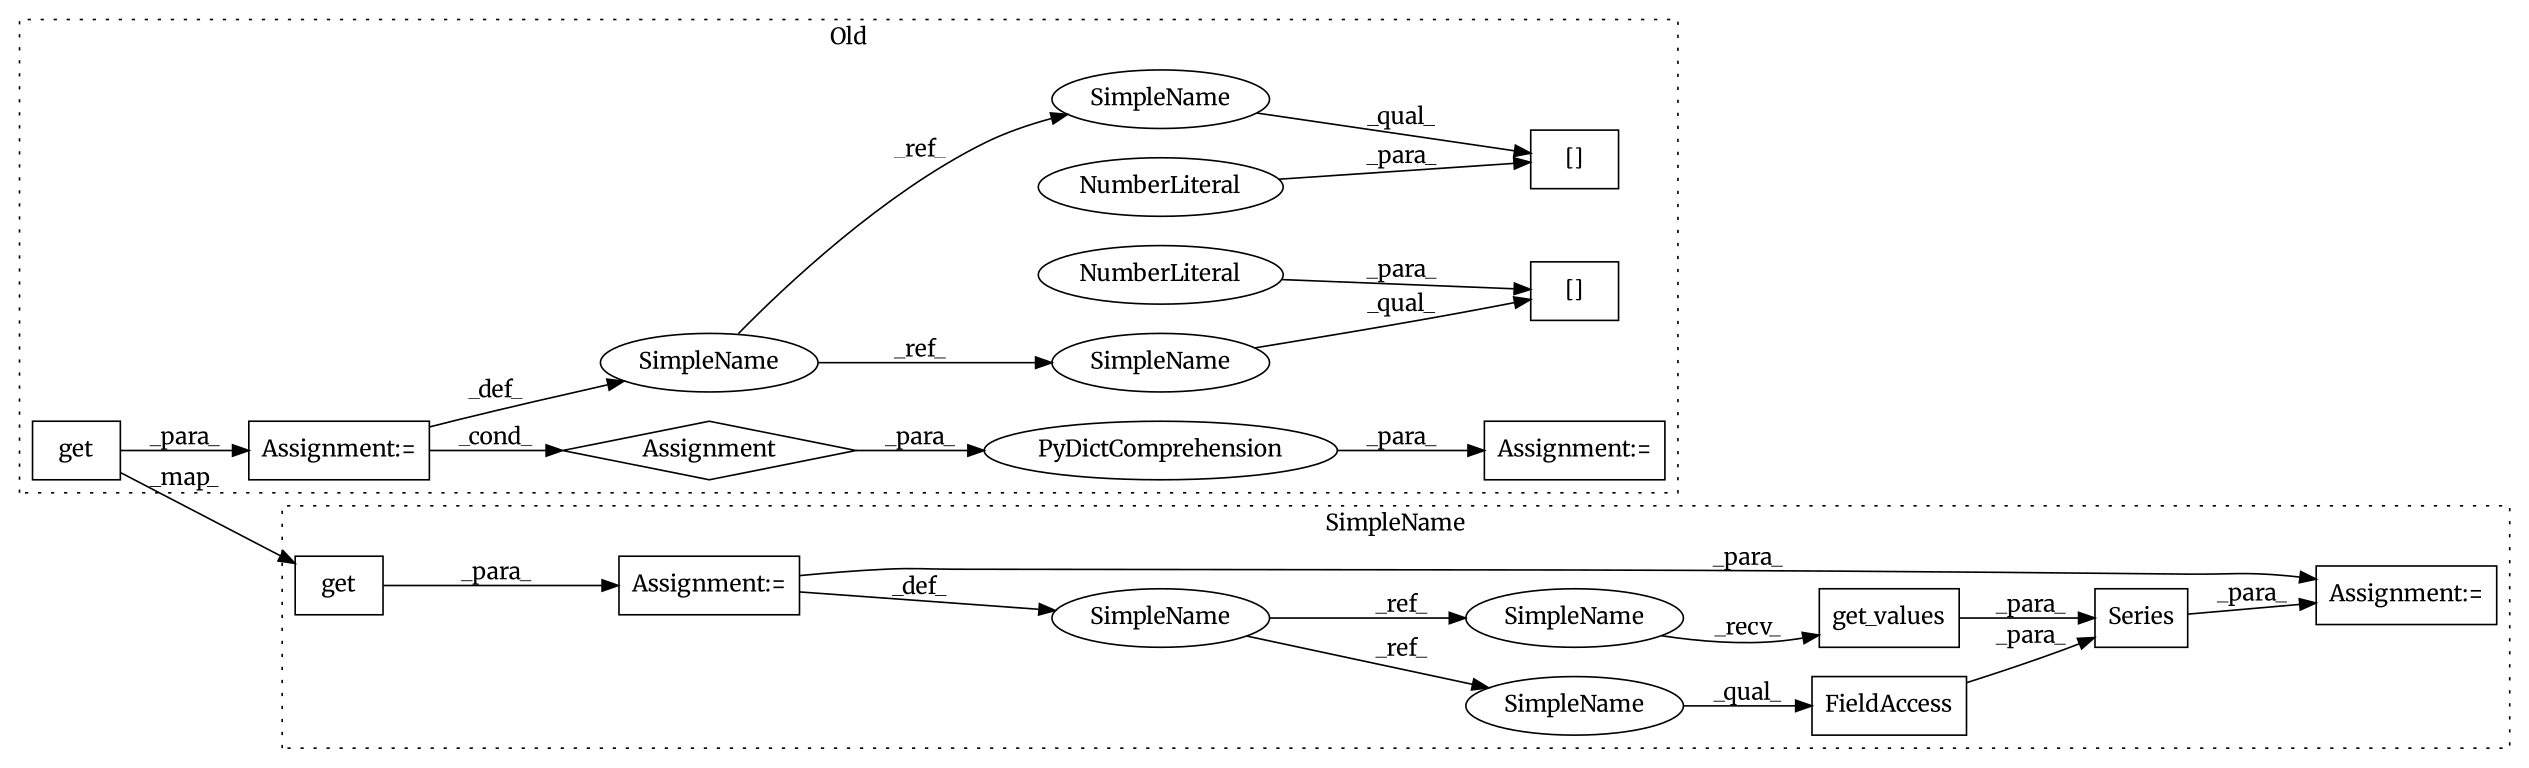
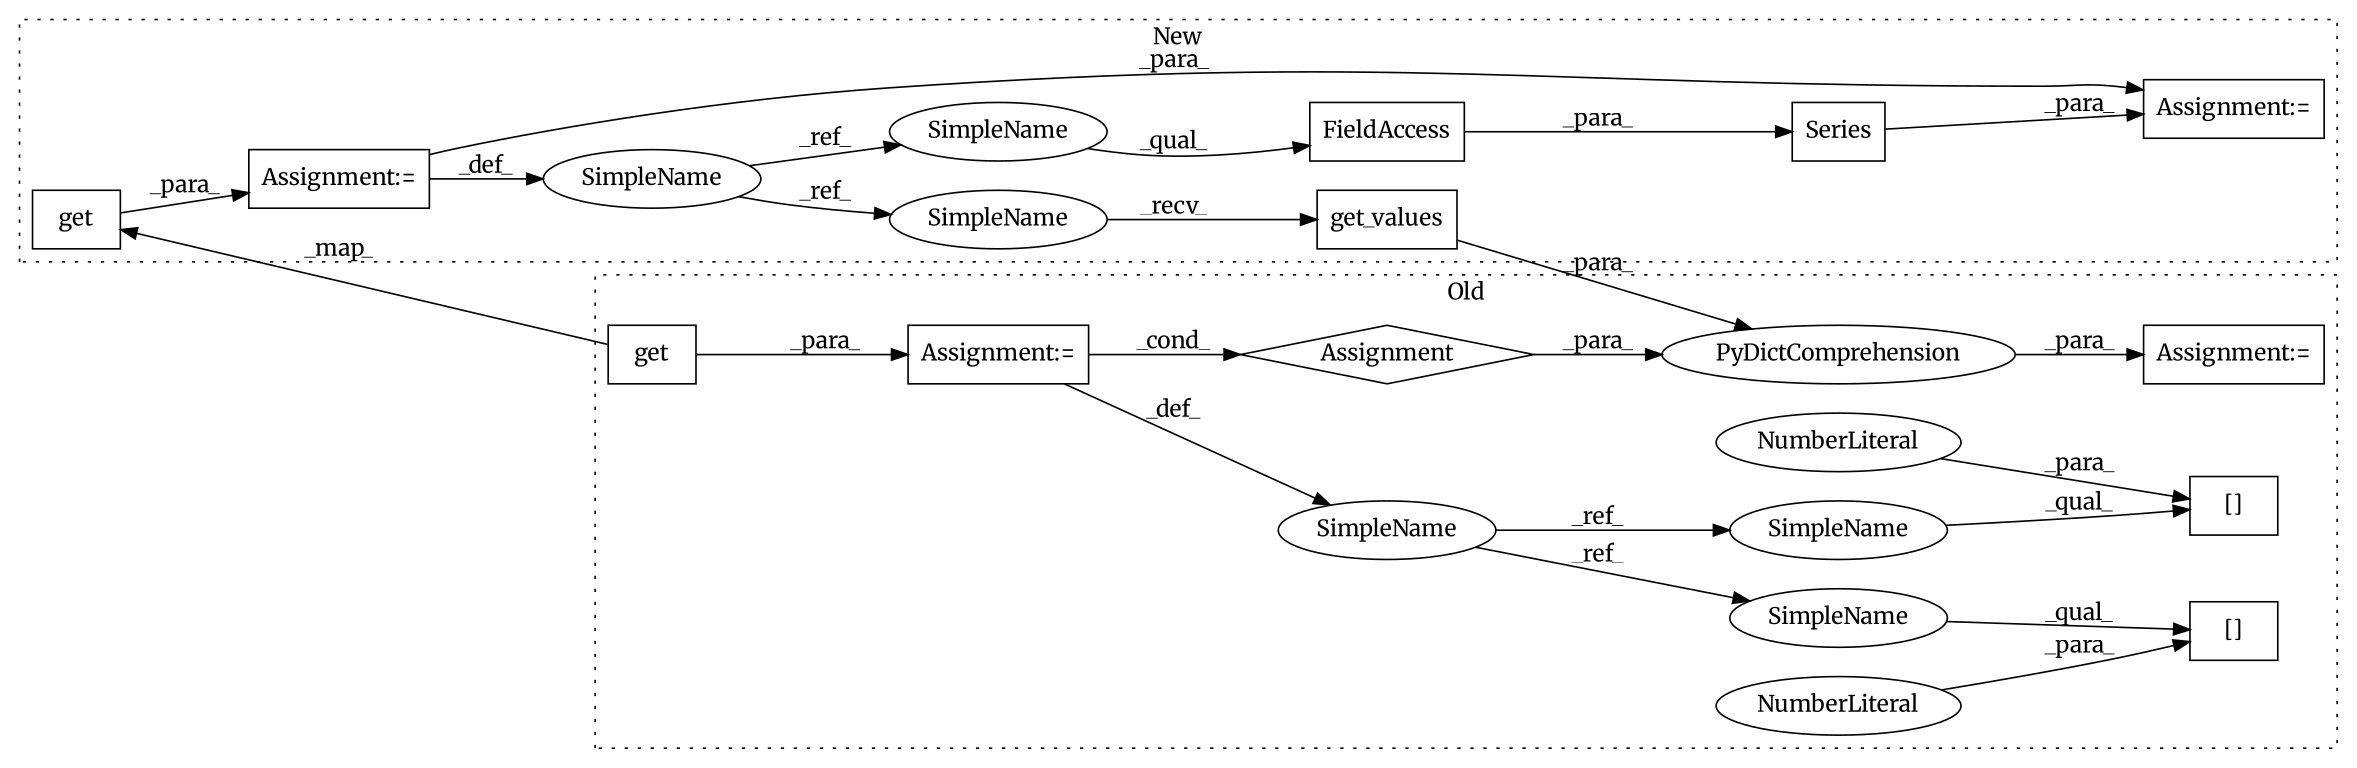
(1396, 525) -> (1178, 38)
(2019, 618) -> (1610, 286)
